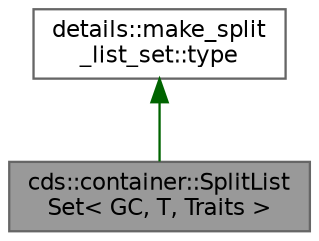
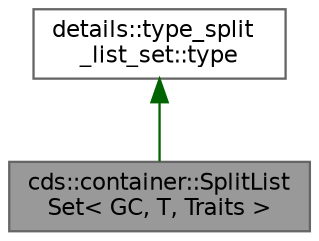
(160, 44) -> (160, 44)
